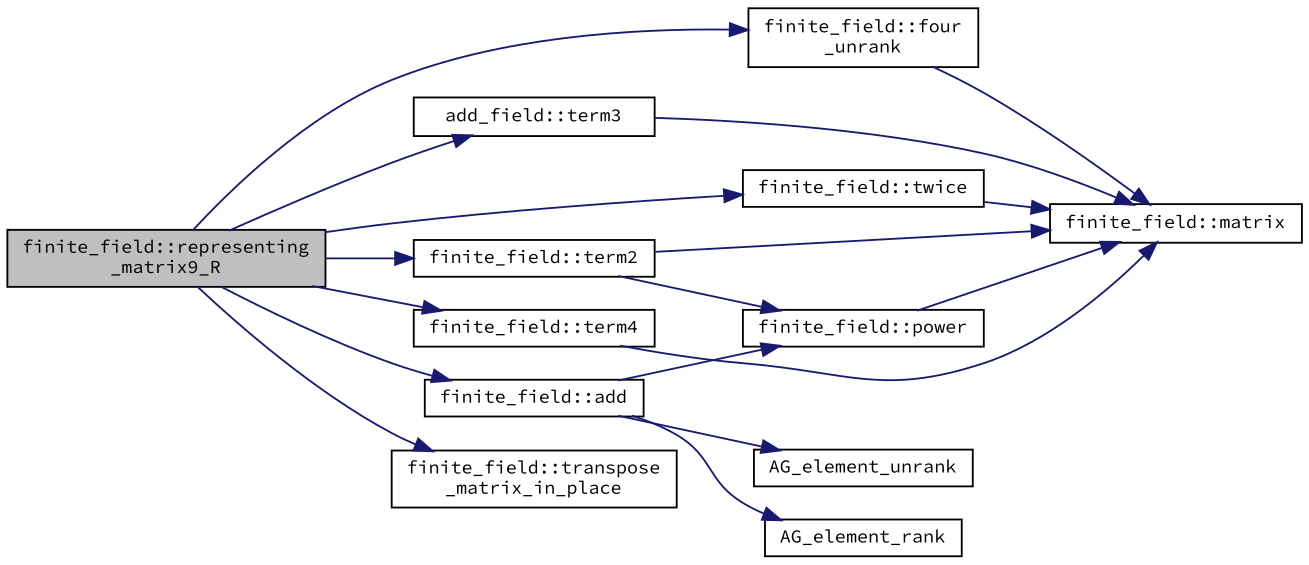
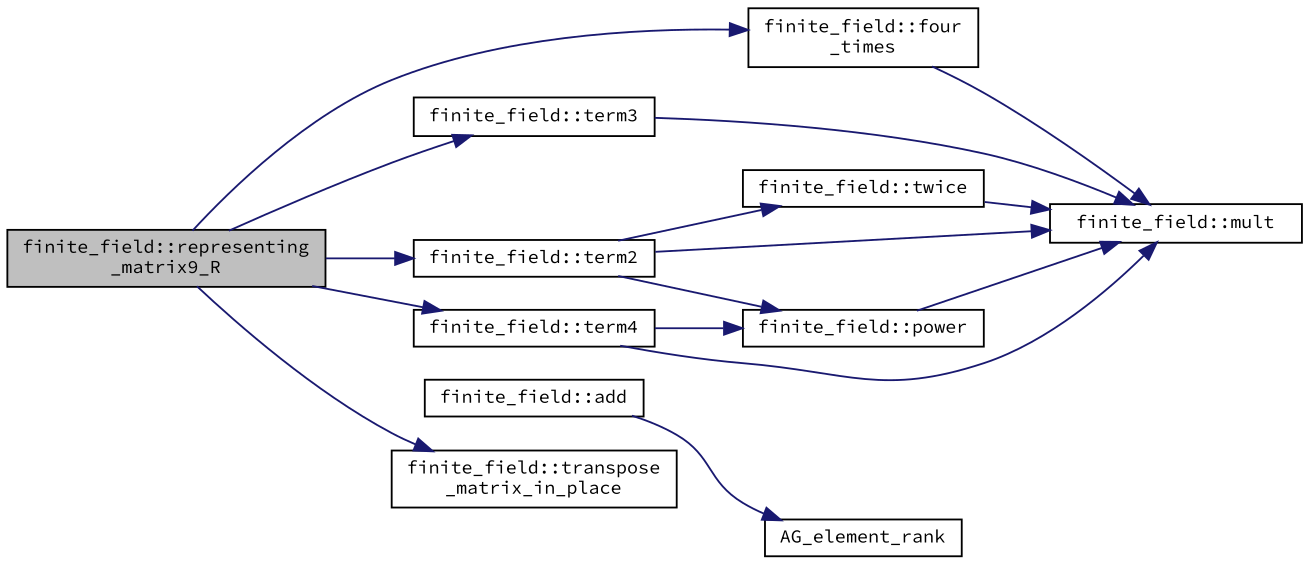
(863, 38) -> (863, 38)
(534, 117) -> (534, 117)
(524, 210) -> (690, 225)
(1176, 223) -> (1176, 223)
(324, 336) -> none
(679, 367) -> (689, 328)
(863, 468) -> none
